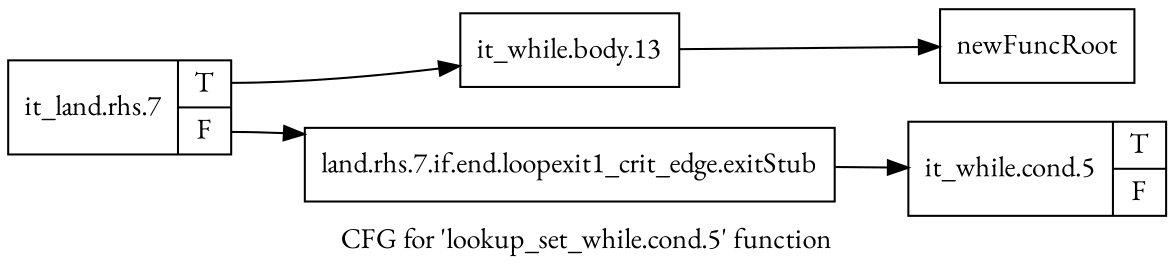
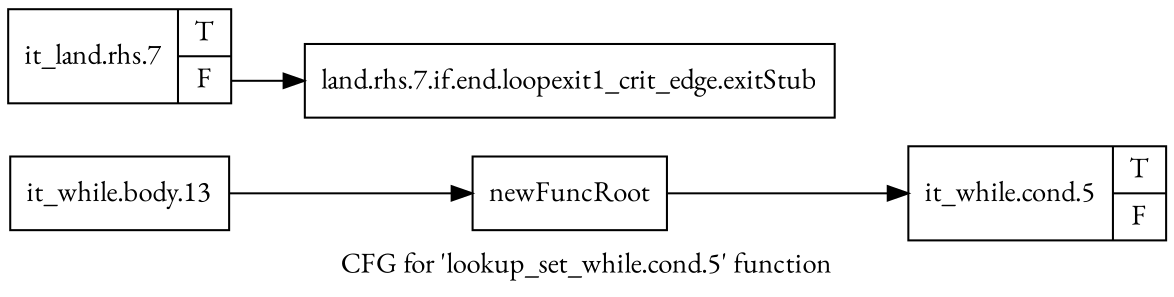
(335, 79) -> none
(861, 167) -> (777, 193)
